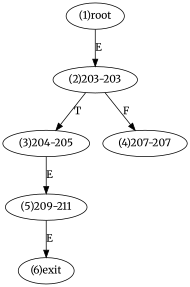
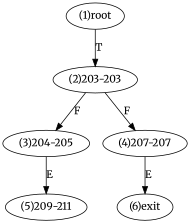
(99, 48) -> (99, 48)
(78, 112) -> (77, 112)
(46, 235) -> (145, 172)
